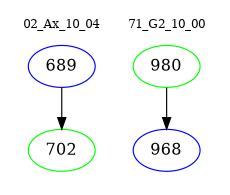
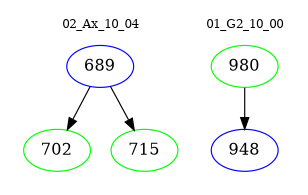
(167, 25) -> (245, 25)
none -> (144, 150)
(167, 150) -> (245, 150)
